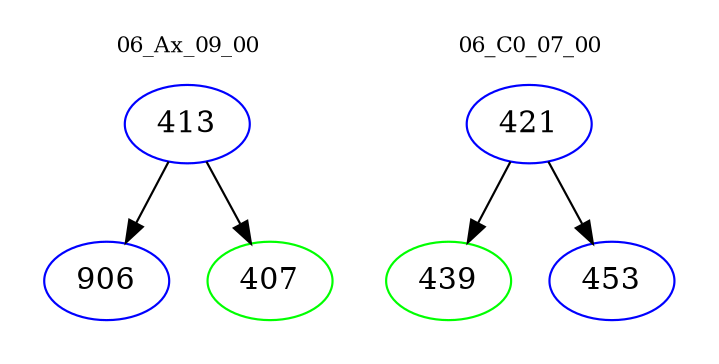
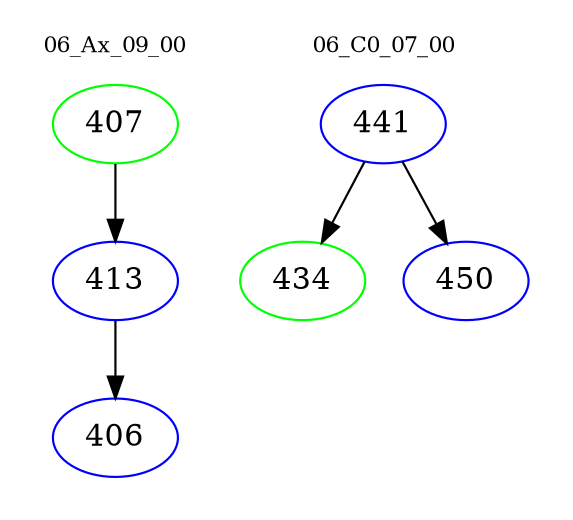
(529, 124) -> (383, 124)
(223, 193) -> (115, 192)
(107, 281) -> (115, 438)
(449, 281) -> (303, 281)
(612, 281) -> (466, 281)
